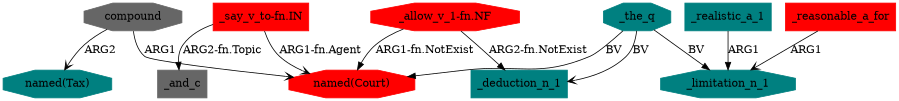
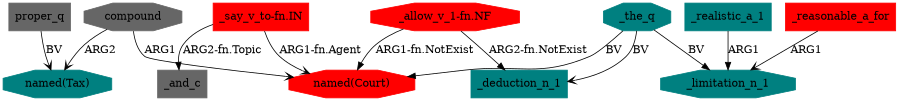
none -> (40, 17)
